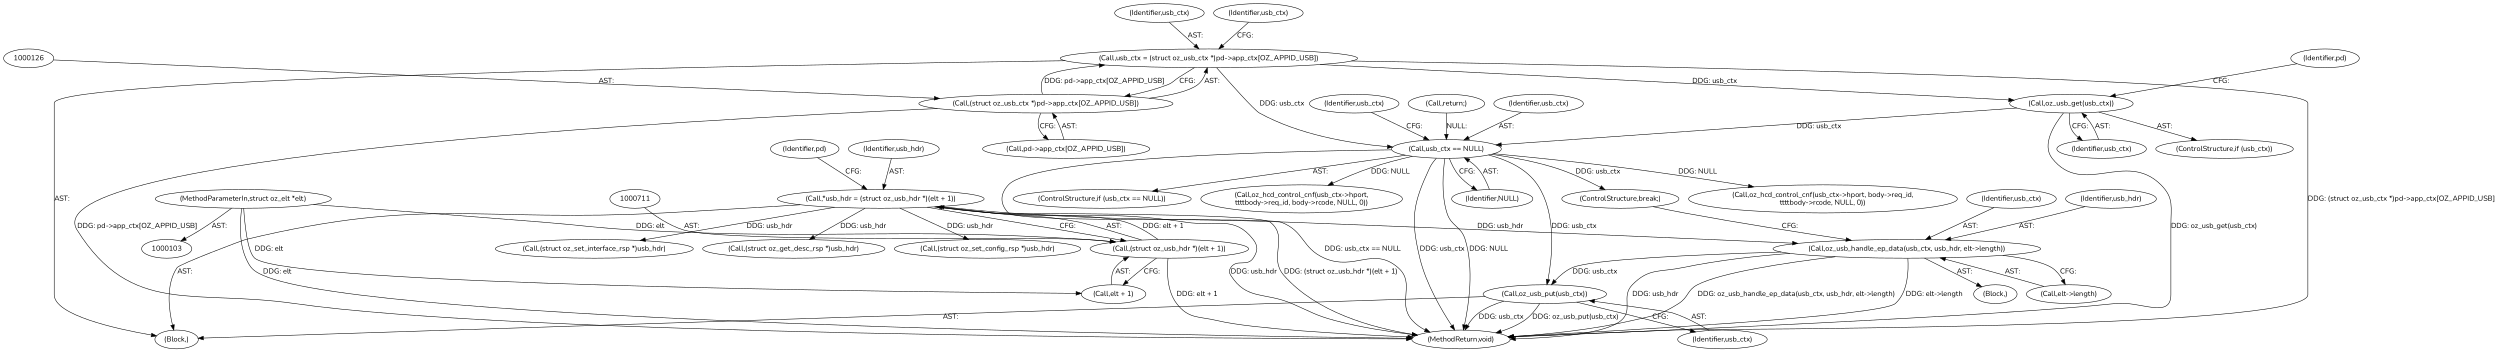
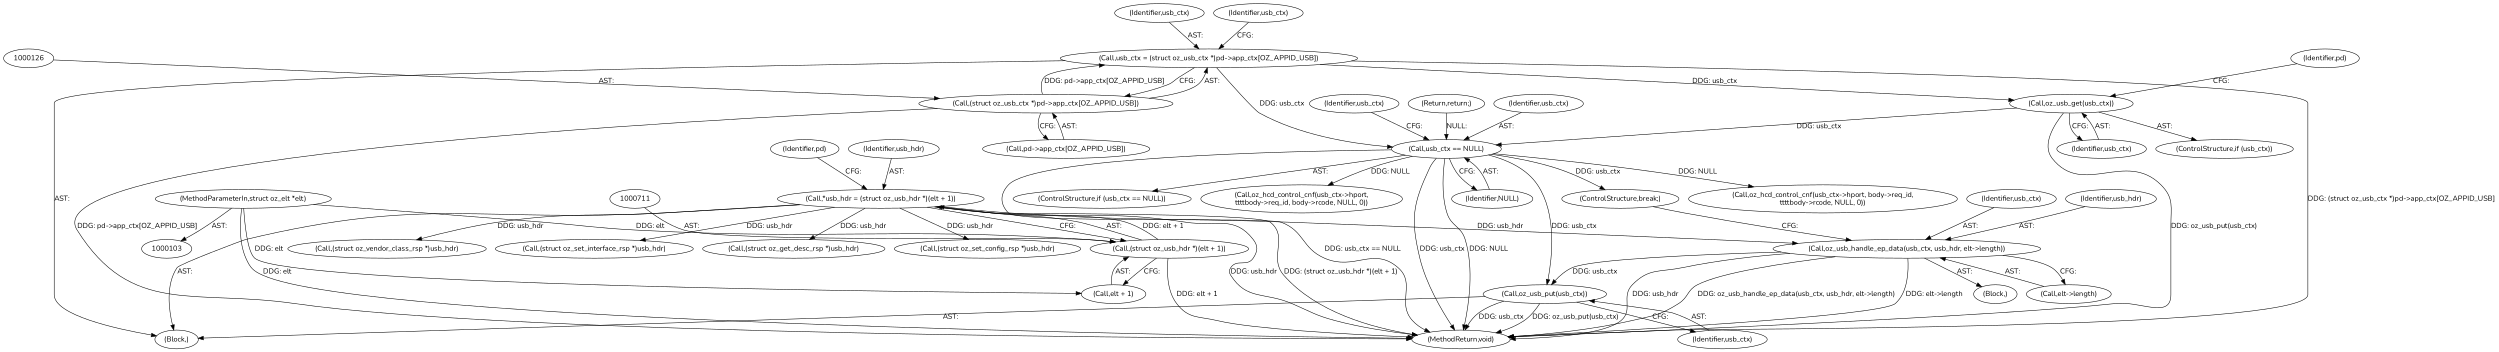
(1446, 104) -> (1446, 104)
(2214, 226) -> (2214, 226)
none -> (387, 249)
